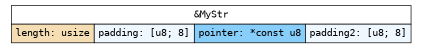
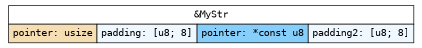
(53, 33) -> (53, 33)
